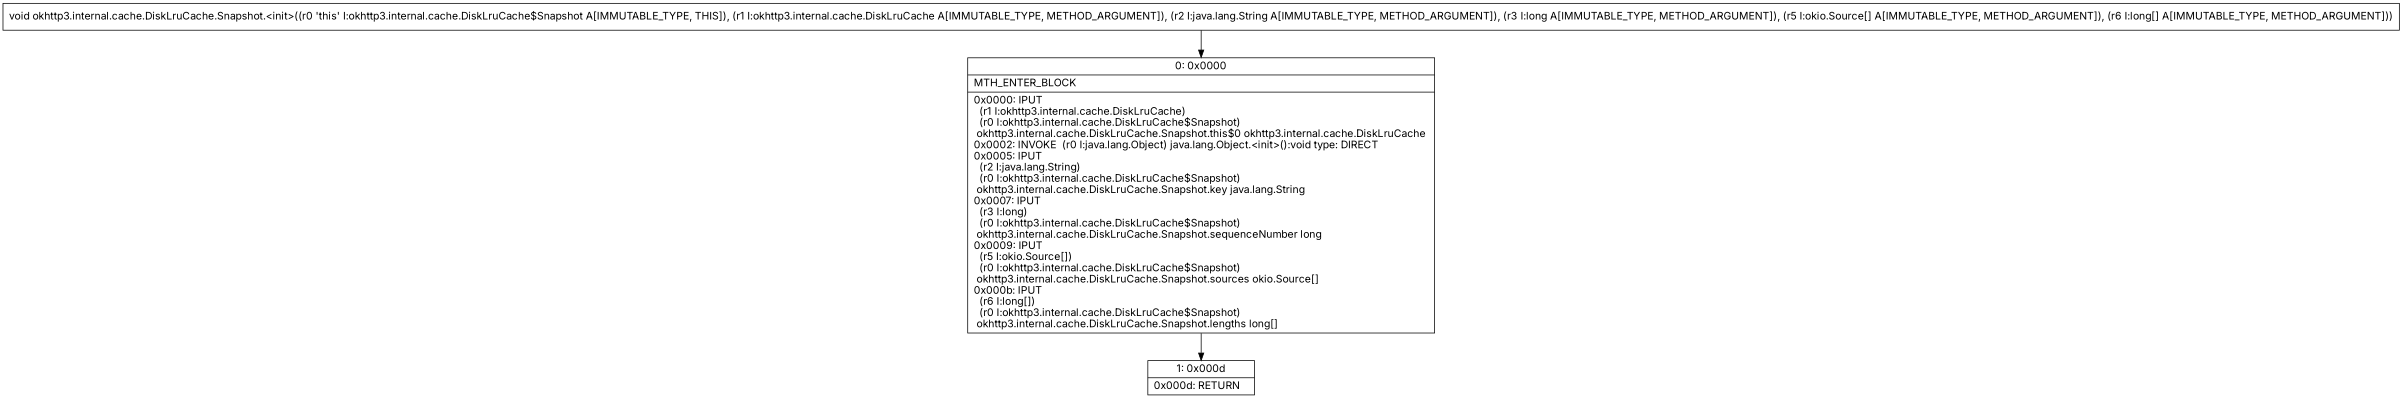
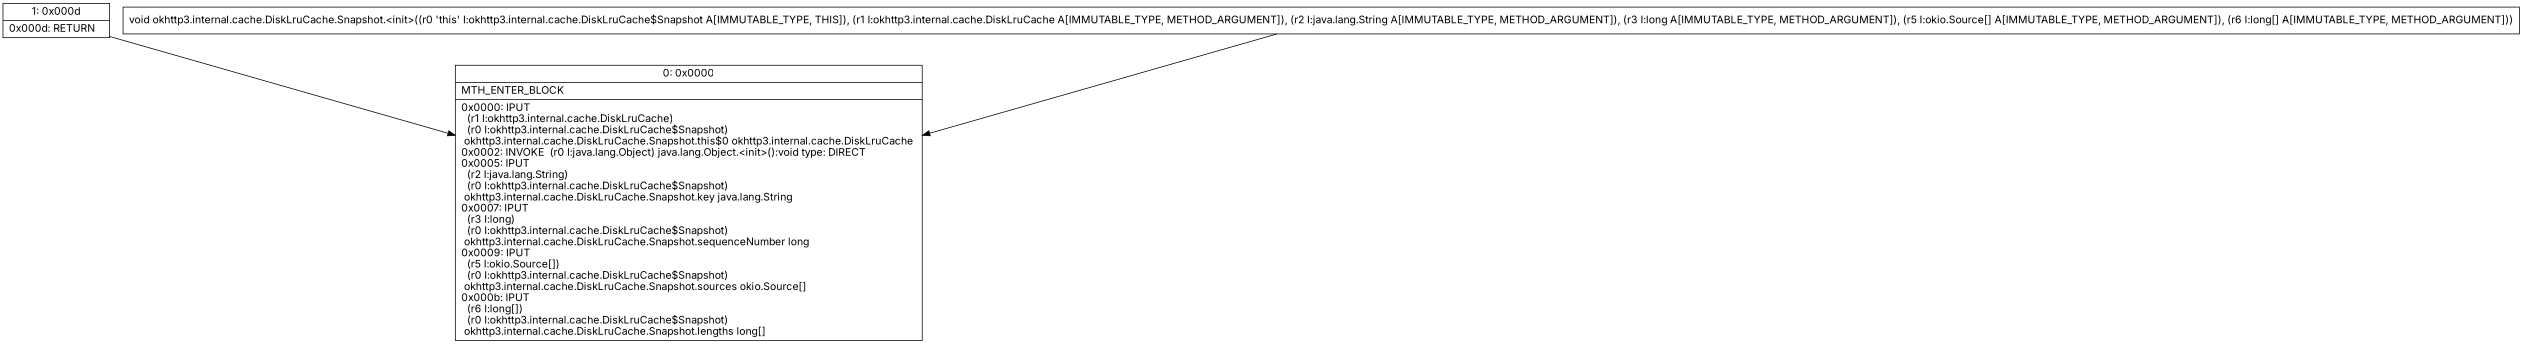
(1201, 343) -> (279, 85)
